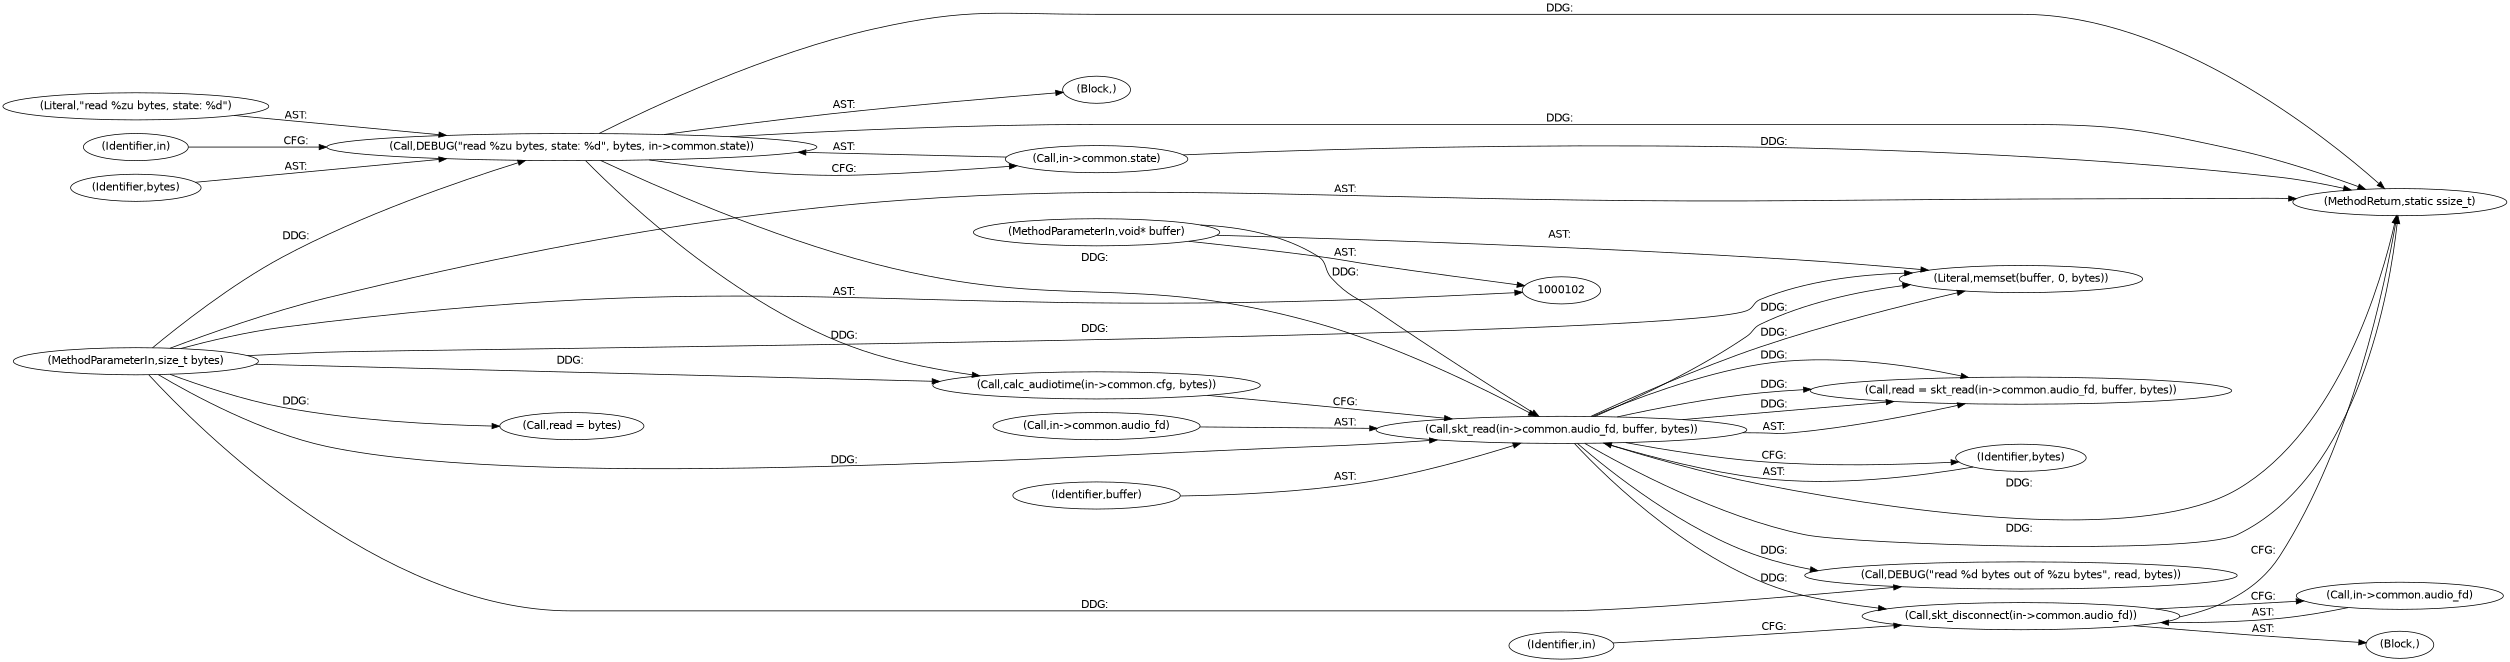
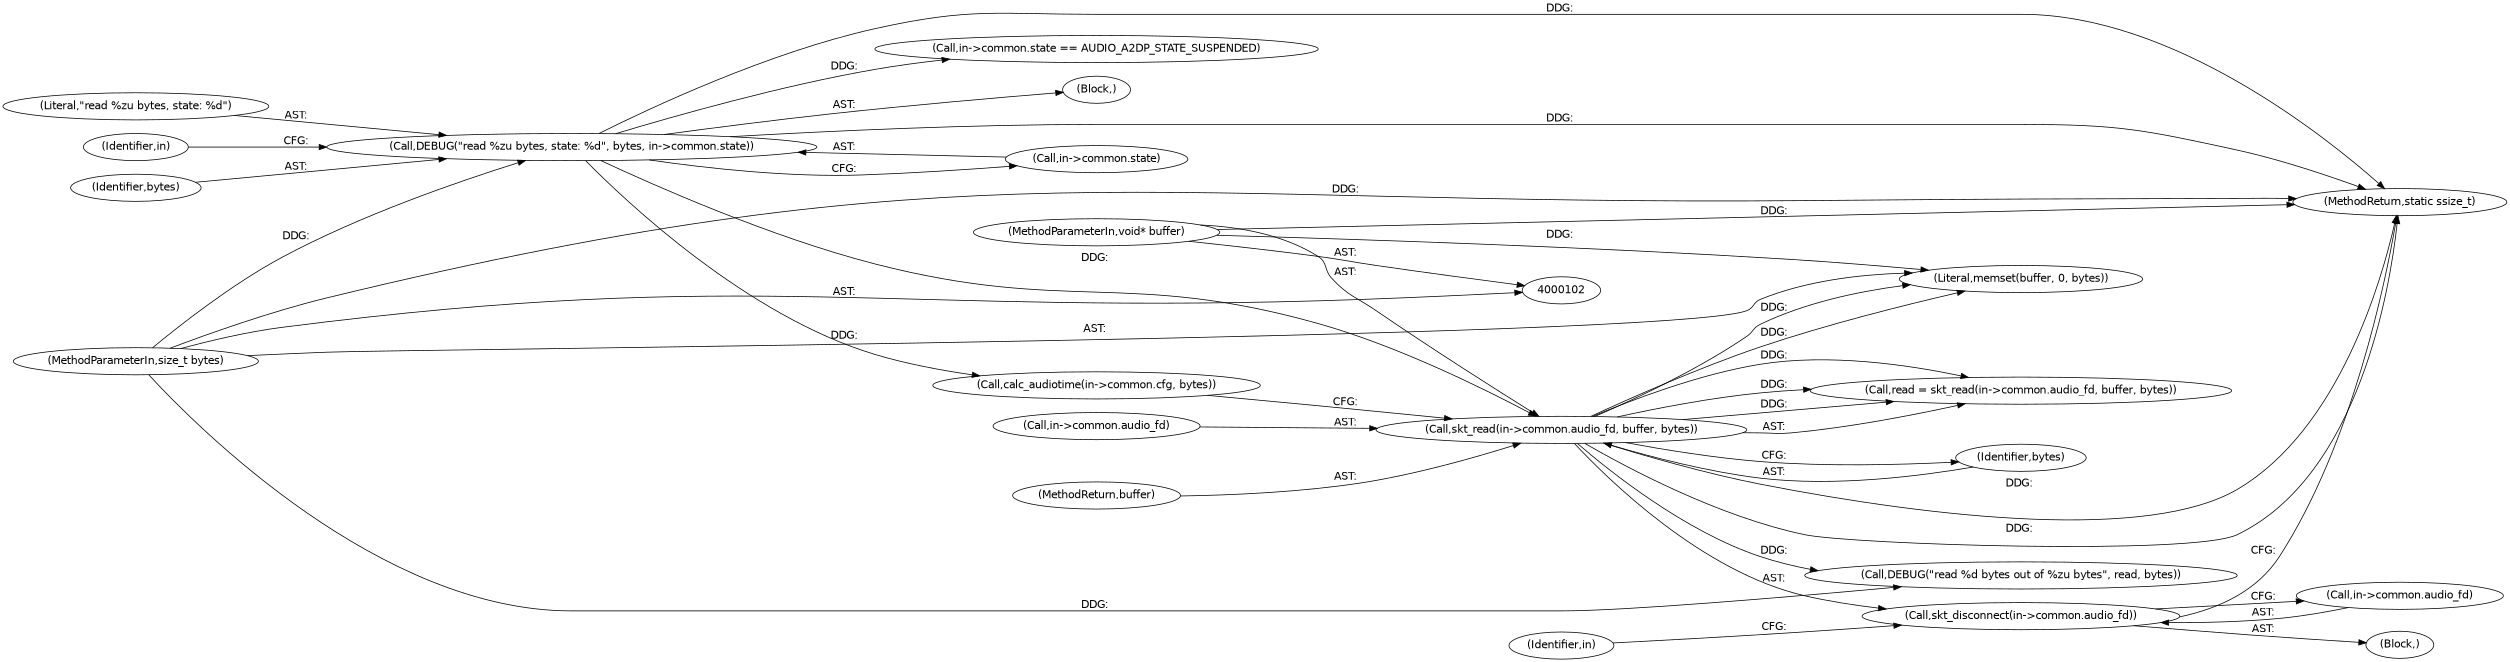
none -> (1097, 49)
(1764, 148) -> (1752, 217)
(1347, 190) -> (1347, 190)
(1561, 235) -> (1561, 235)
(1347, 273) -> (1347, 273)
(1561, 290) -> (1561, 290)
(1097, 329) -> (1097, 329)
(594, 373) -> none
(572, 426) -> none
(786, 467) -> none
(1097, 495) -> (1097, 495)
(1776, 579) -> (1776, 579)
